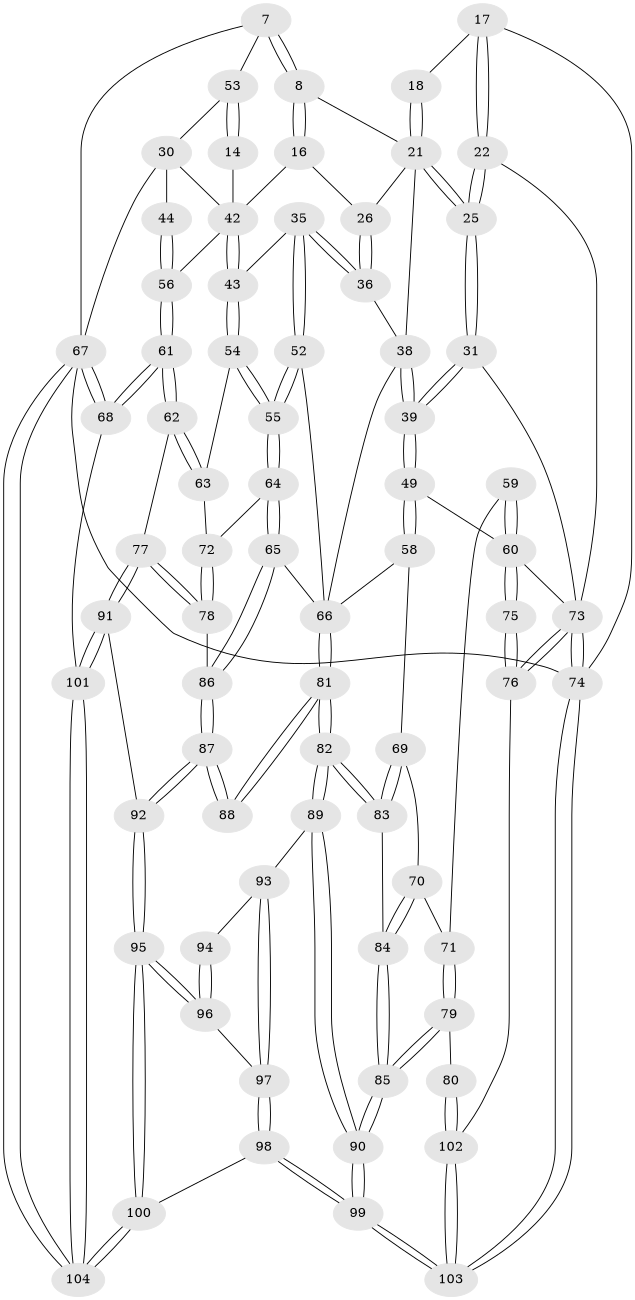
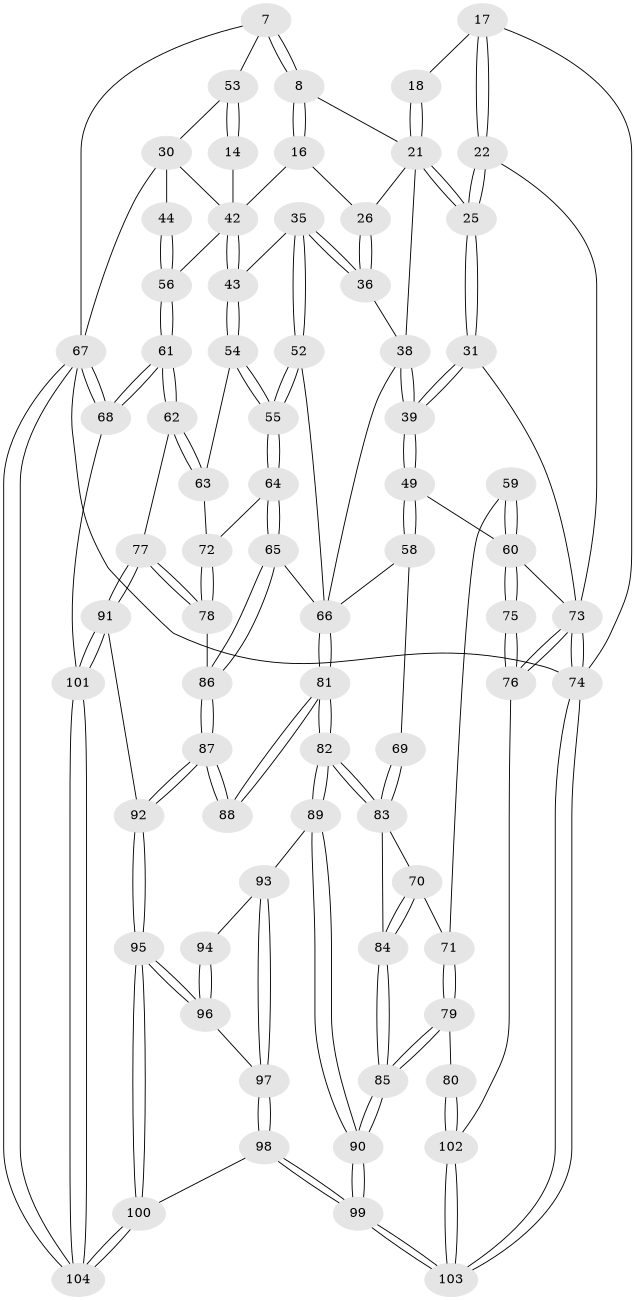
(417, 815) -> (400, 849)
